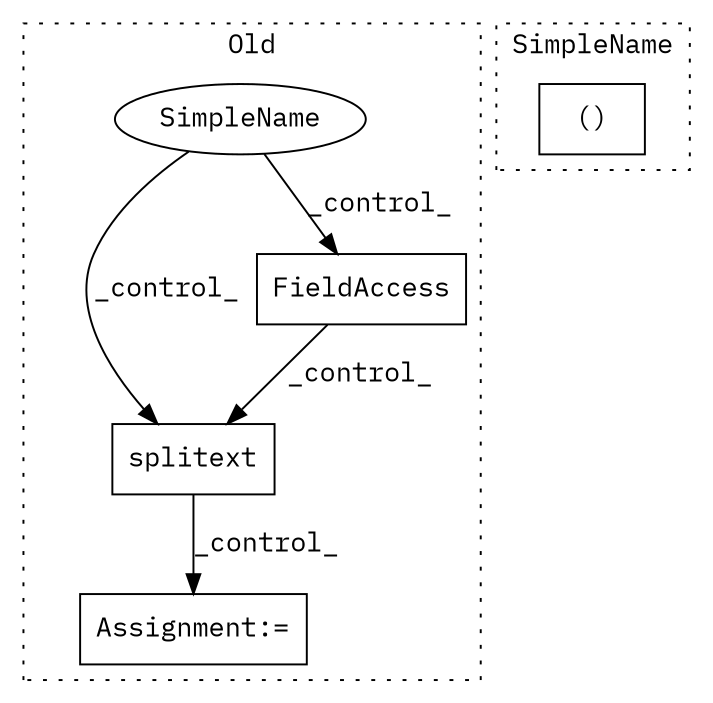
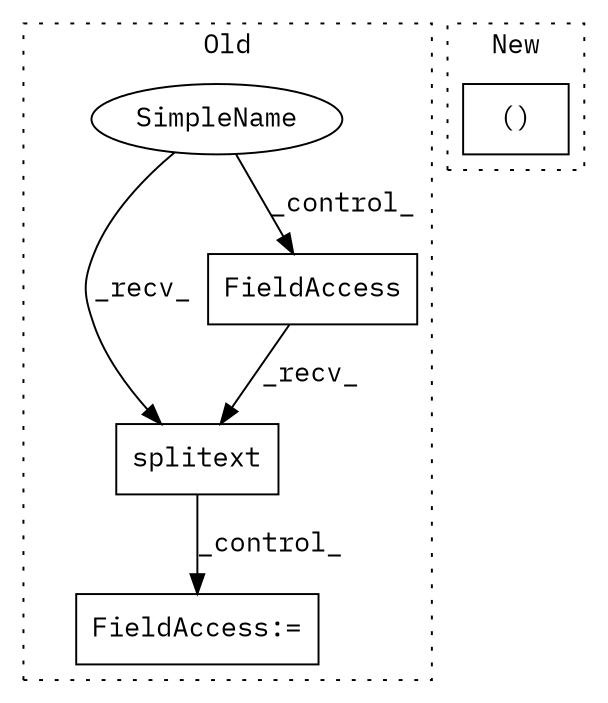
(593, 46) -> (516, 46)
(167, 289) -> (143, 289)
(361, 374) -> (311, 374)
(193, 629) -> (197, 629)
